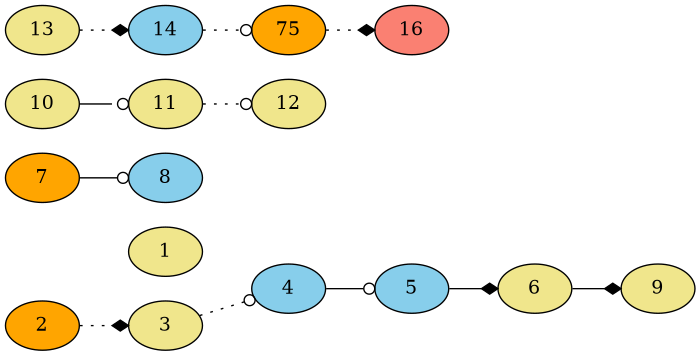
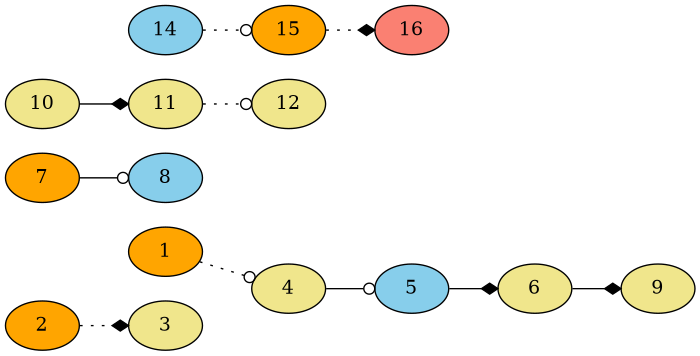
(42, 30) -> none
(289, 30) -> (289, 30)
(96, 104) -> (96, 104)
(166, 252) -> (166, 252)
(289, 289) -> (289, 289)
(222, 309) -> (222, 269)
